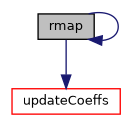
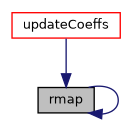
(66, 57) -> (66, 56)
